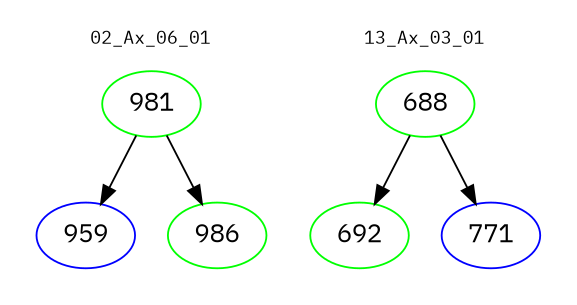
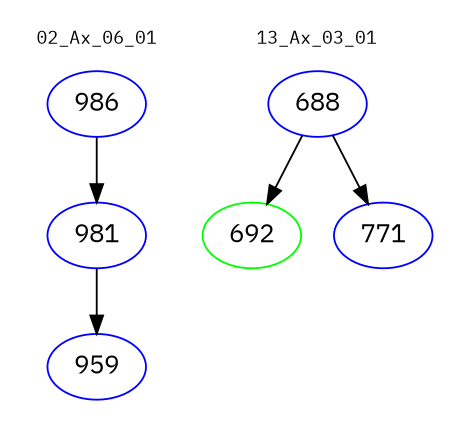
(151, 104) -> (97, 235)
(425, 104) -> (318, 104)
(180, 162) -> (97, 161)
(217, 235) -> (97, 104)
